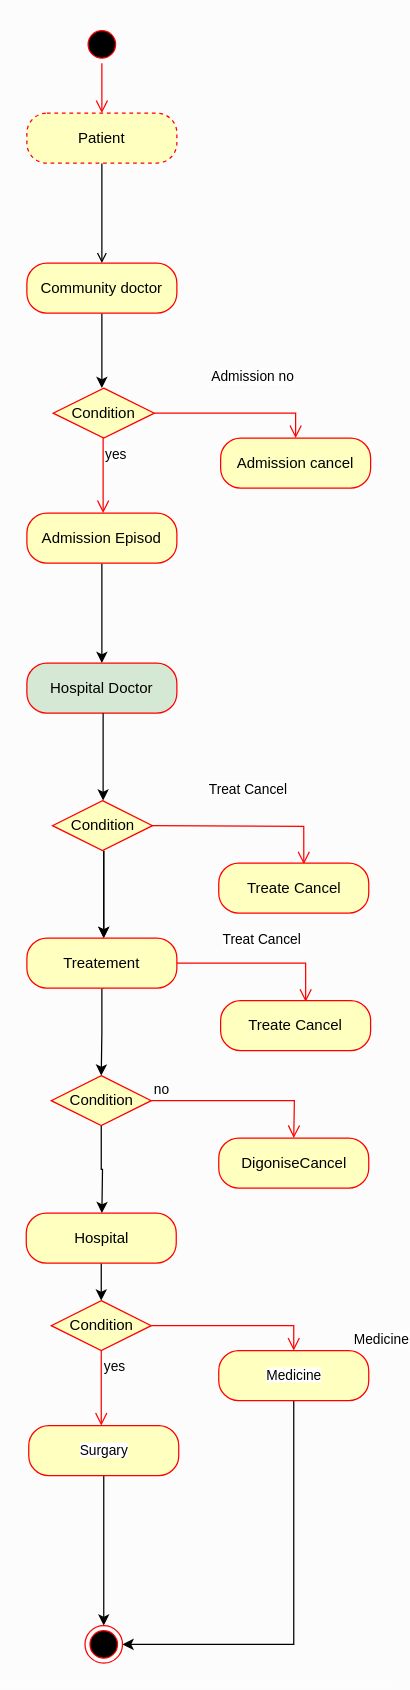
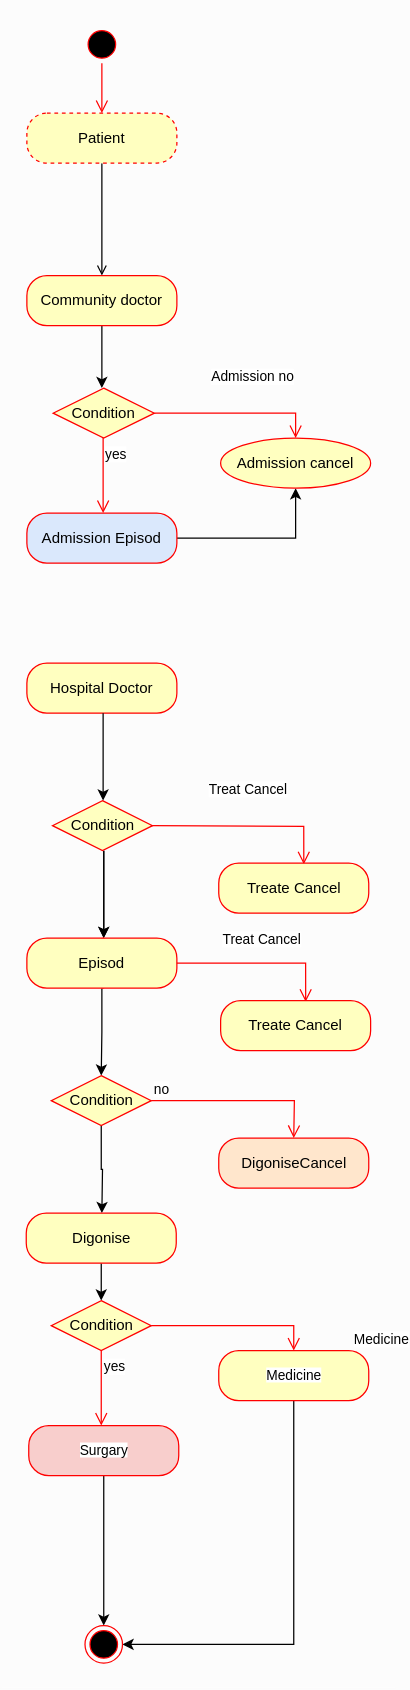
(102, 288) -> (102, 301)
(296, 463) -> (296, 463)
(102, 538) -> (102, 538)
(102, 609) -> (257, 538)
(102, 688) -> (102, 688)
(102, 963) -> (102, 963)
(294, 1163) -> (294, 1163)
(102, 1238) -> (102, 1238)
(104, 1451) -> (104, 1451)
